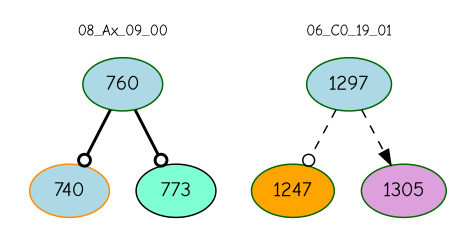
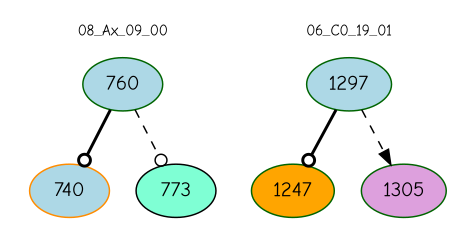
(147, 132) -> (147, 132)
(324, 132) -> (324, 132)
